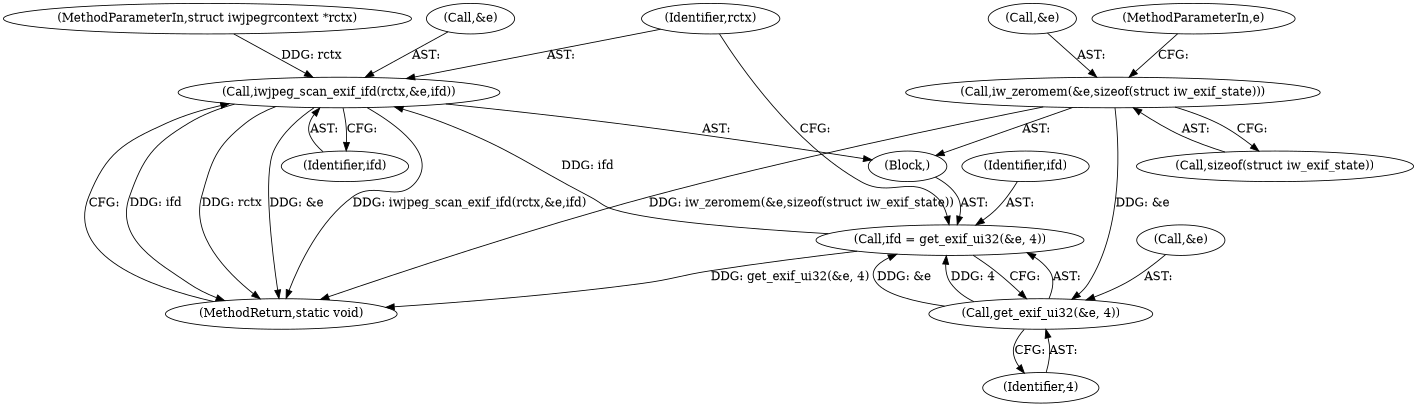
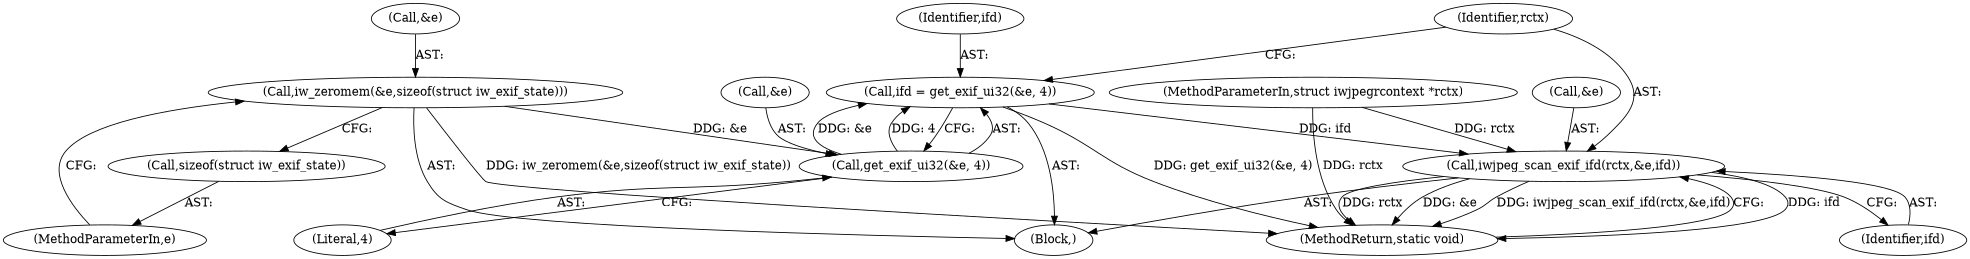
(1181, 136) -> (179, 201)
none -> (1319, 168)
(955, 193) -> (1045, 155)
(1041, 388) -> (342, 240)
